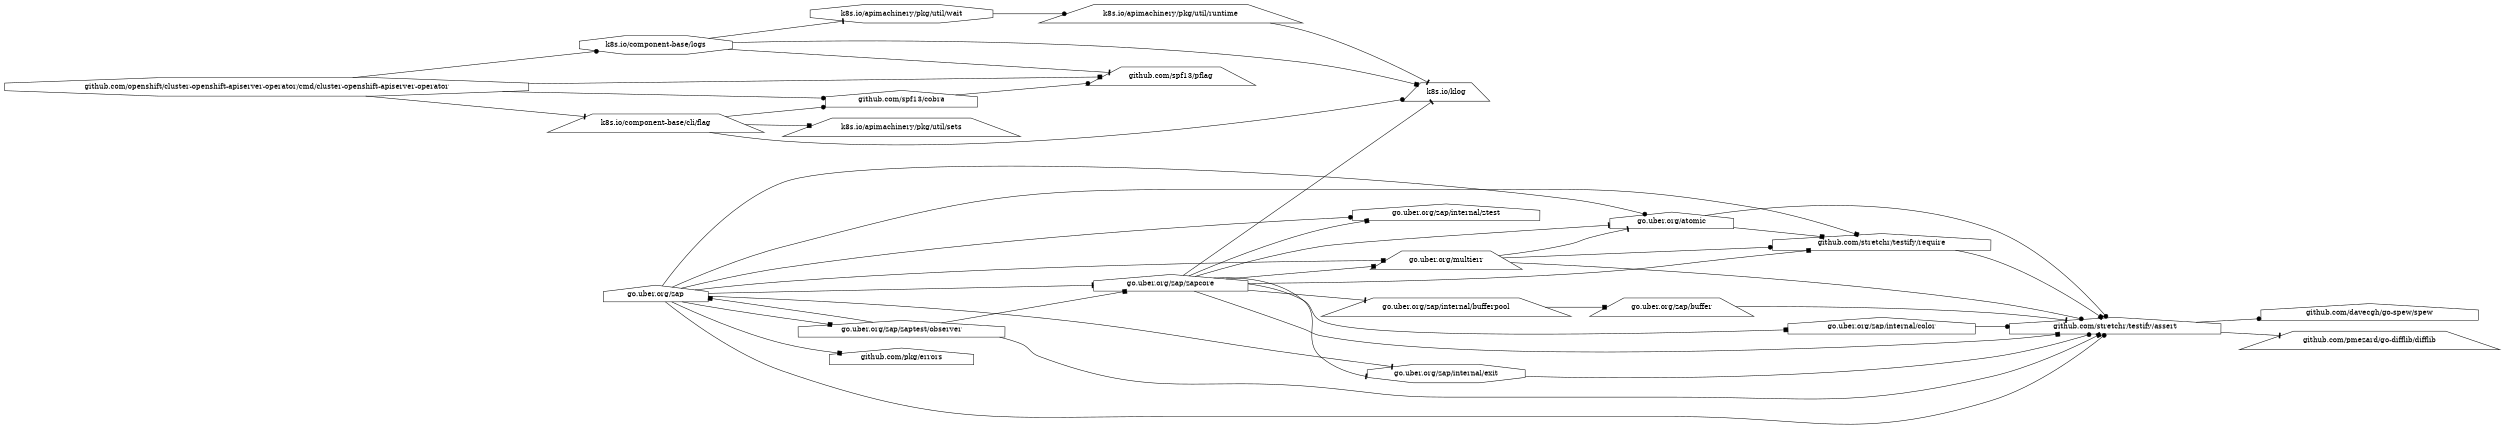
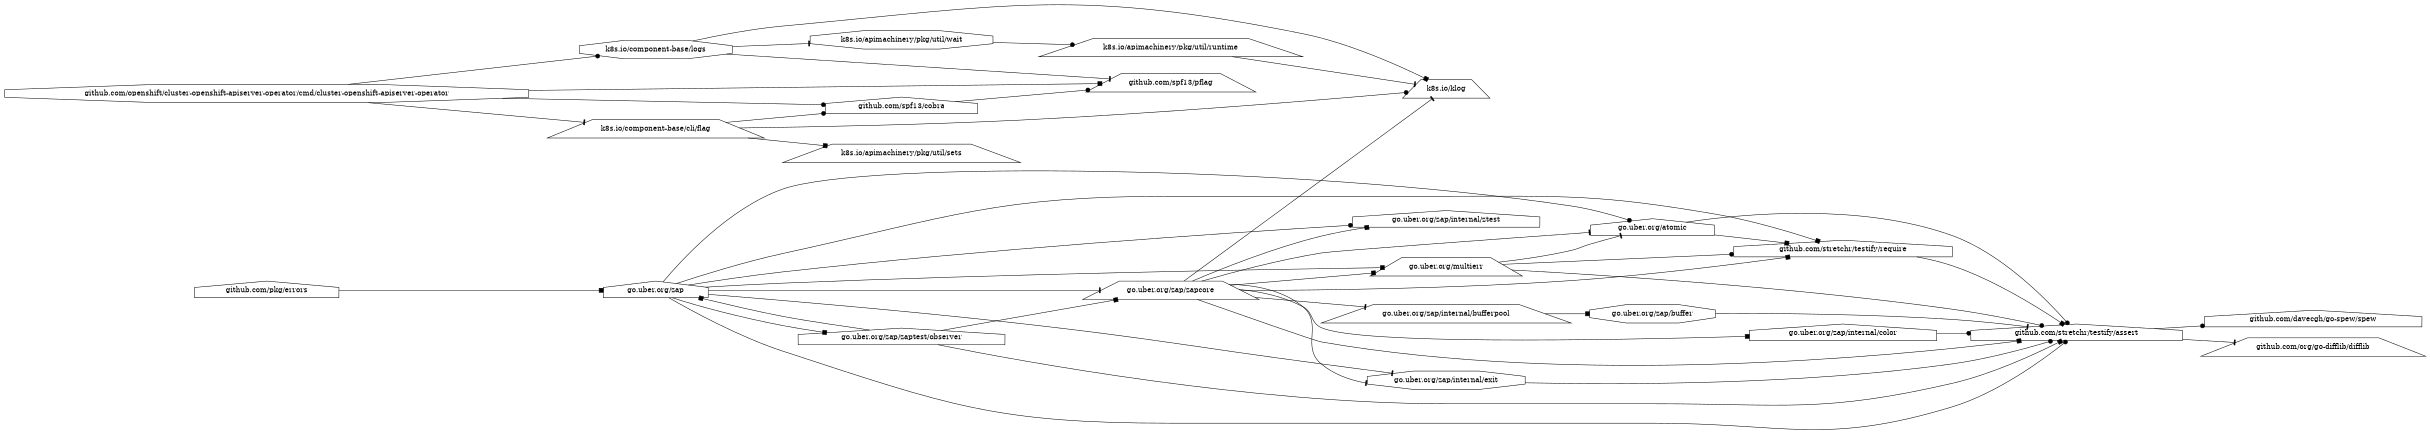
(1171, 284) -> (1171, 290)
(1672, 307) -> (1652, 314)
(752, 334) -> (469, 290)
(2370, 340) -> (2313, 347)
